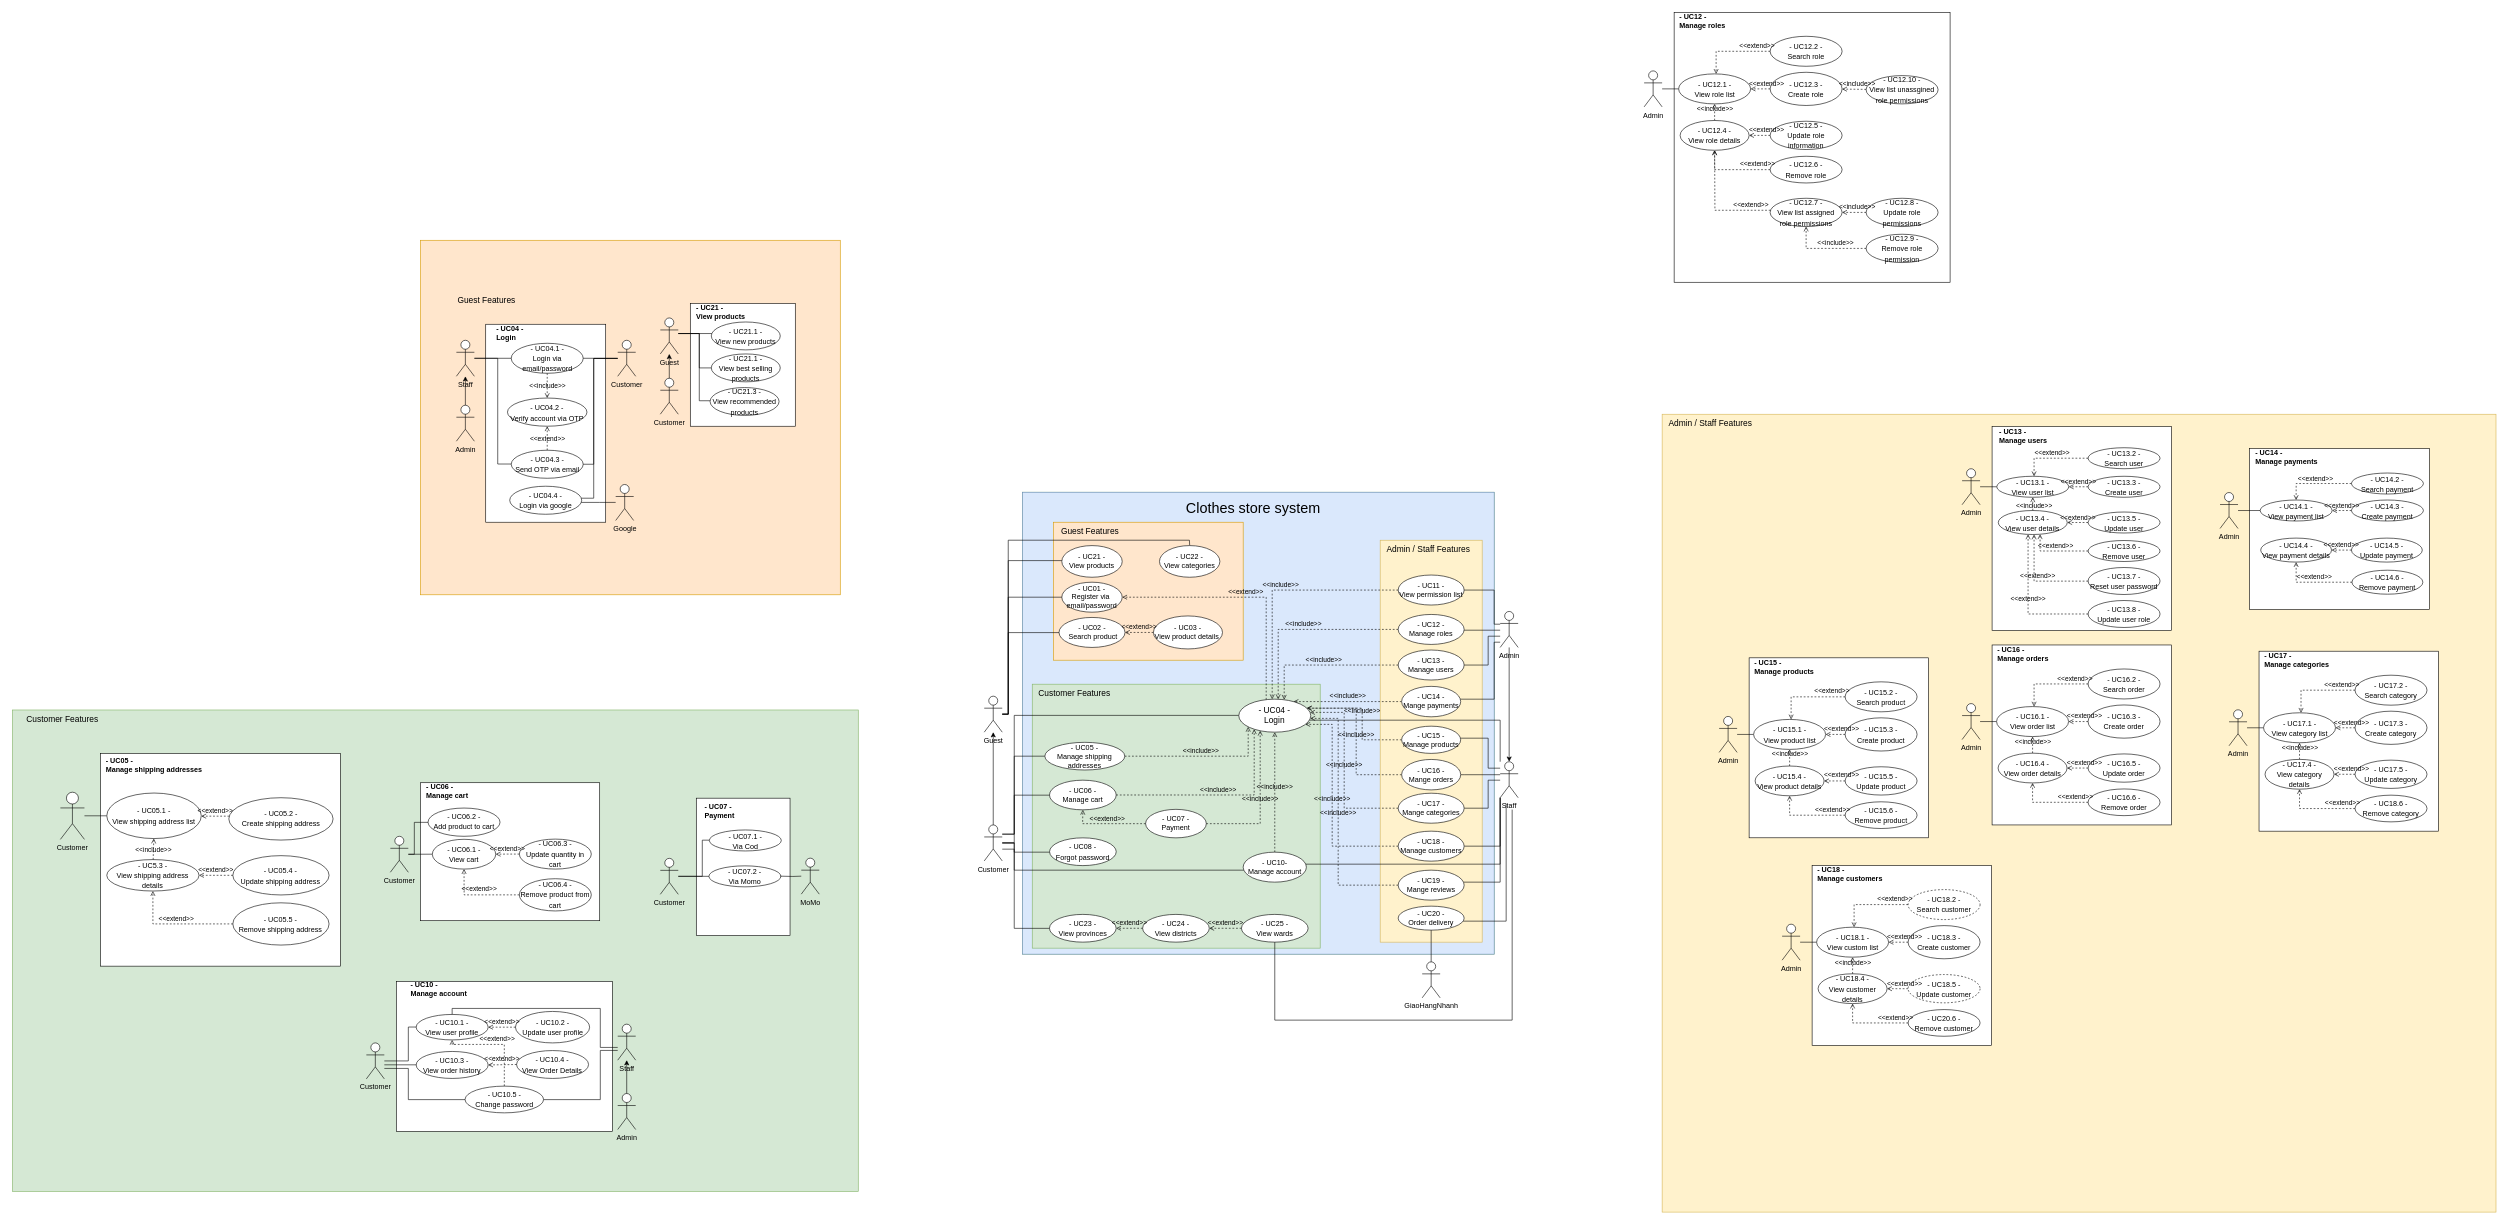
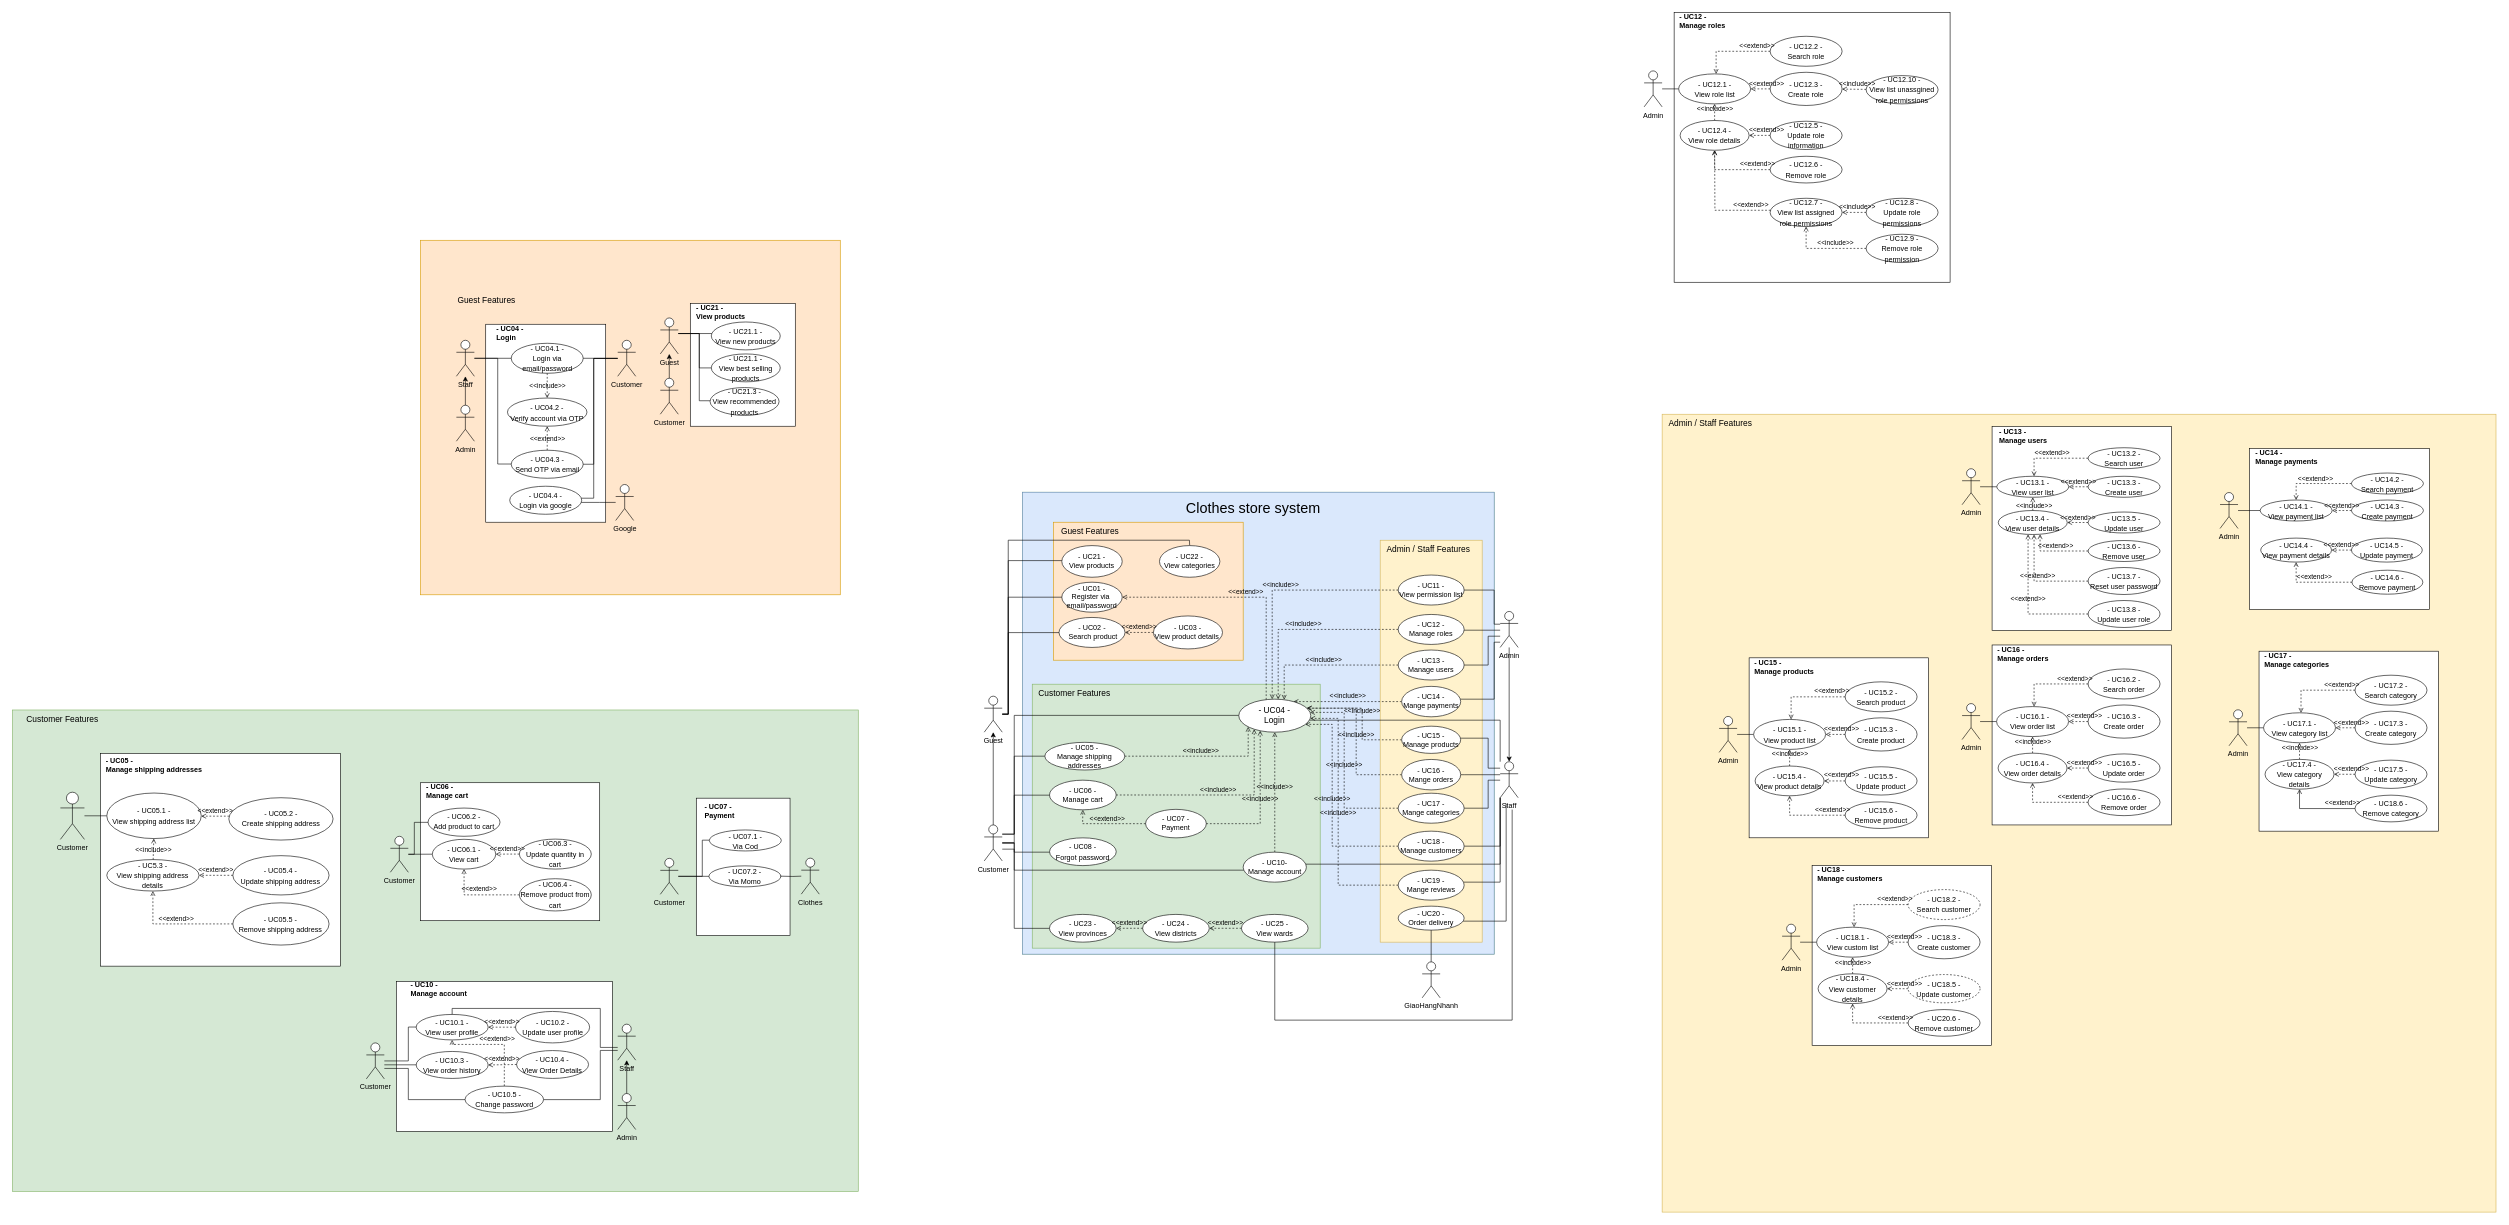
(2318, 809) -> (2318, 809)
(811, 903) -> (811, 903)
